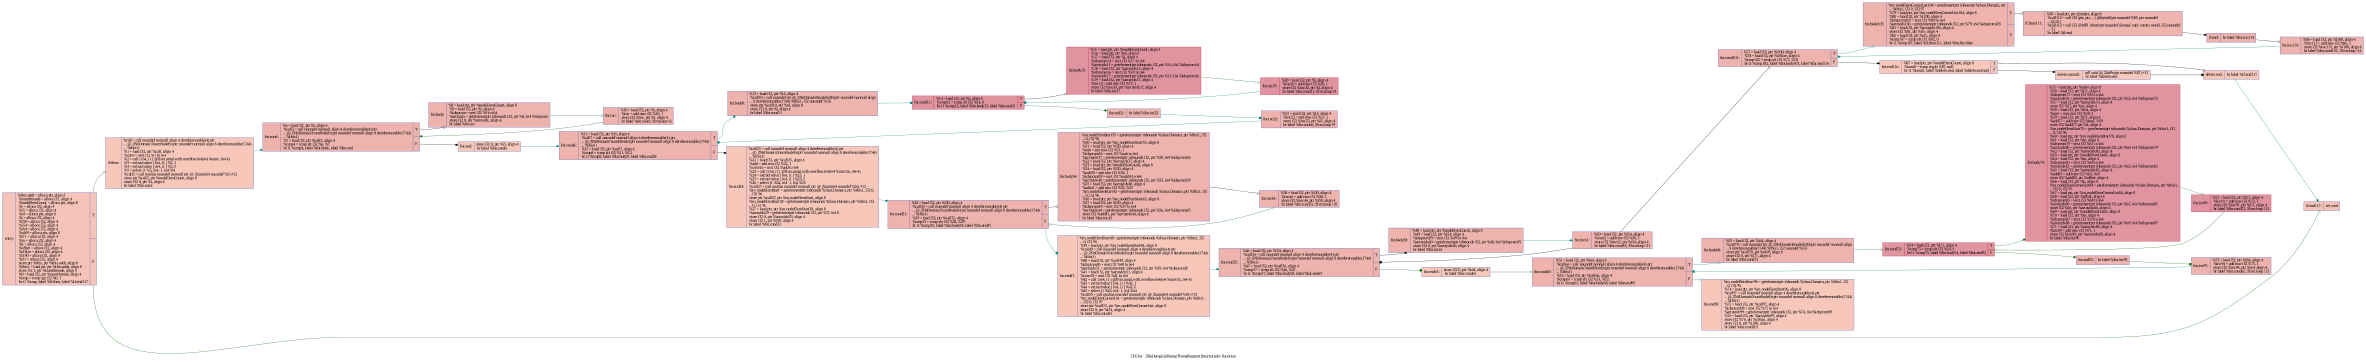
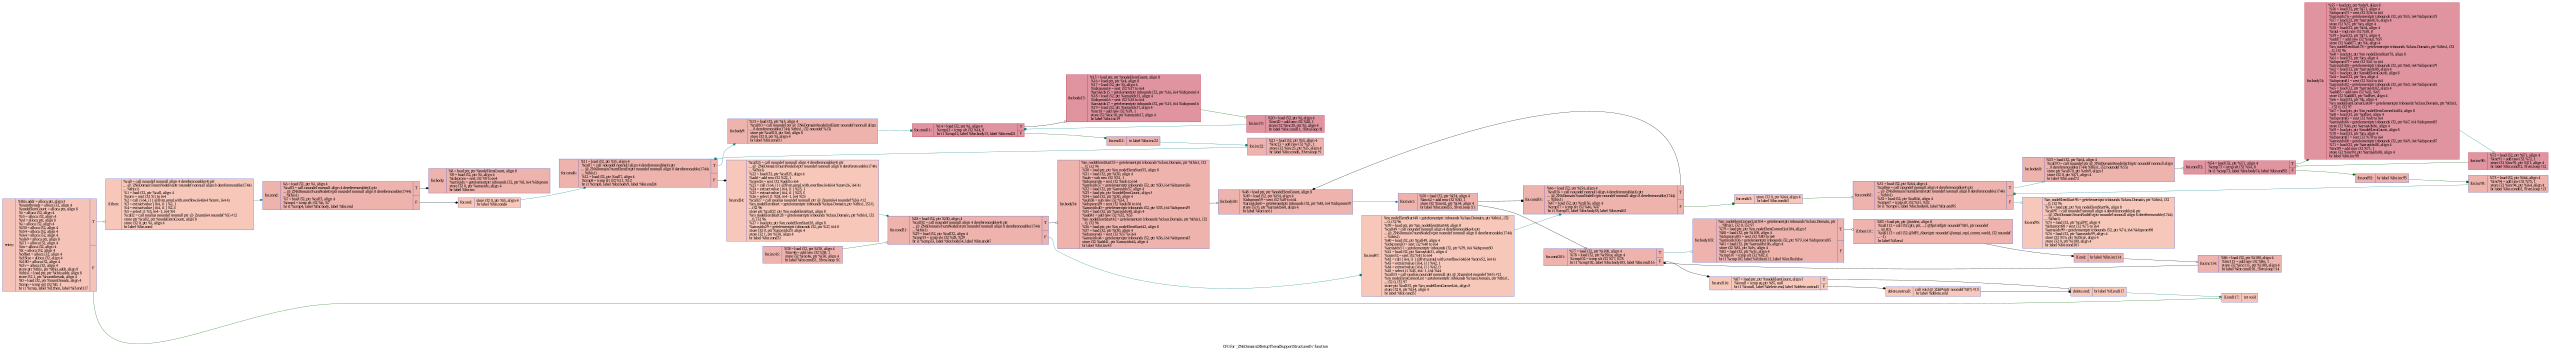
(2060, 52) -> (1932, 269)
(638, 116) -> none
(431, 129) -> (423, 188)
(1234, 190) -> (1213, 203)
